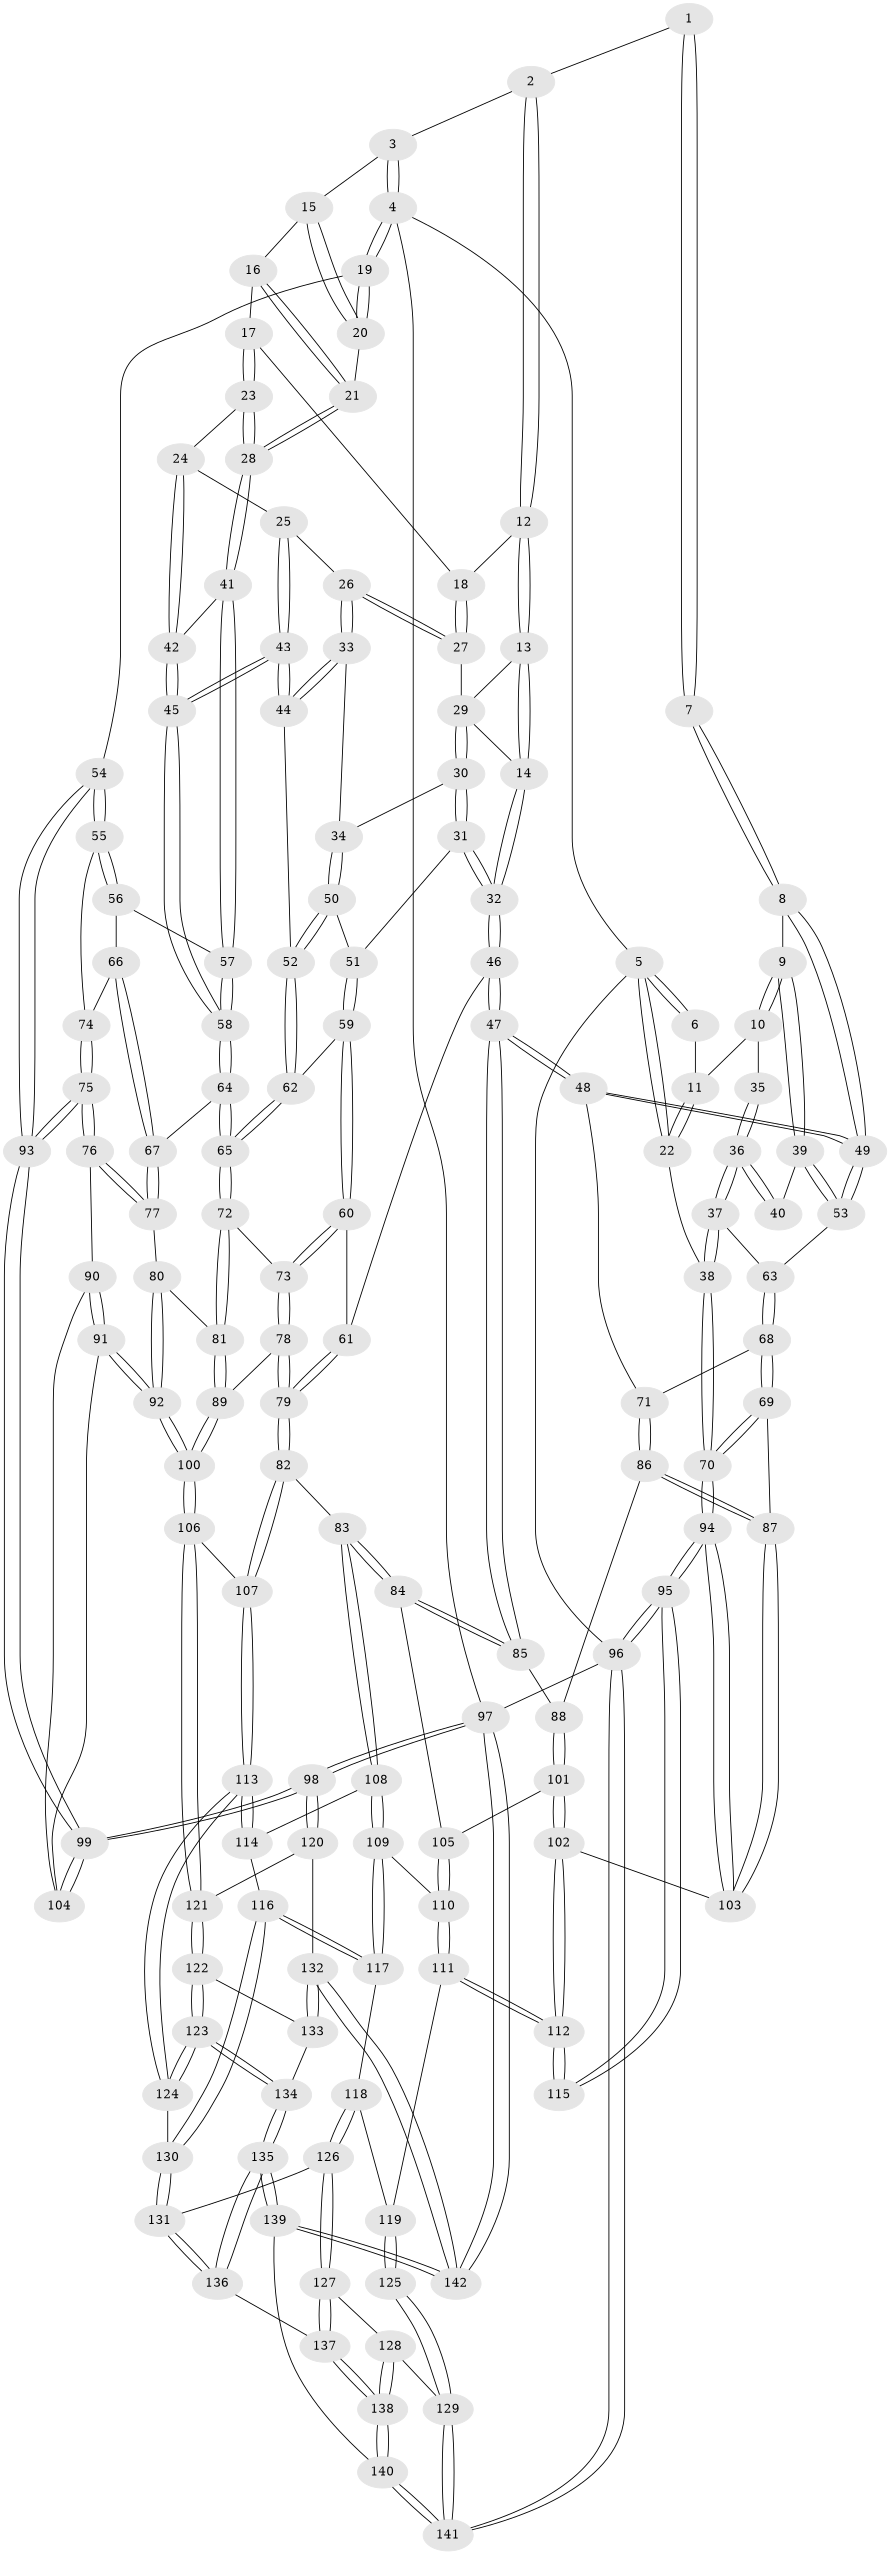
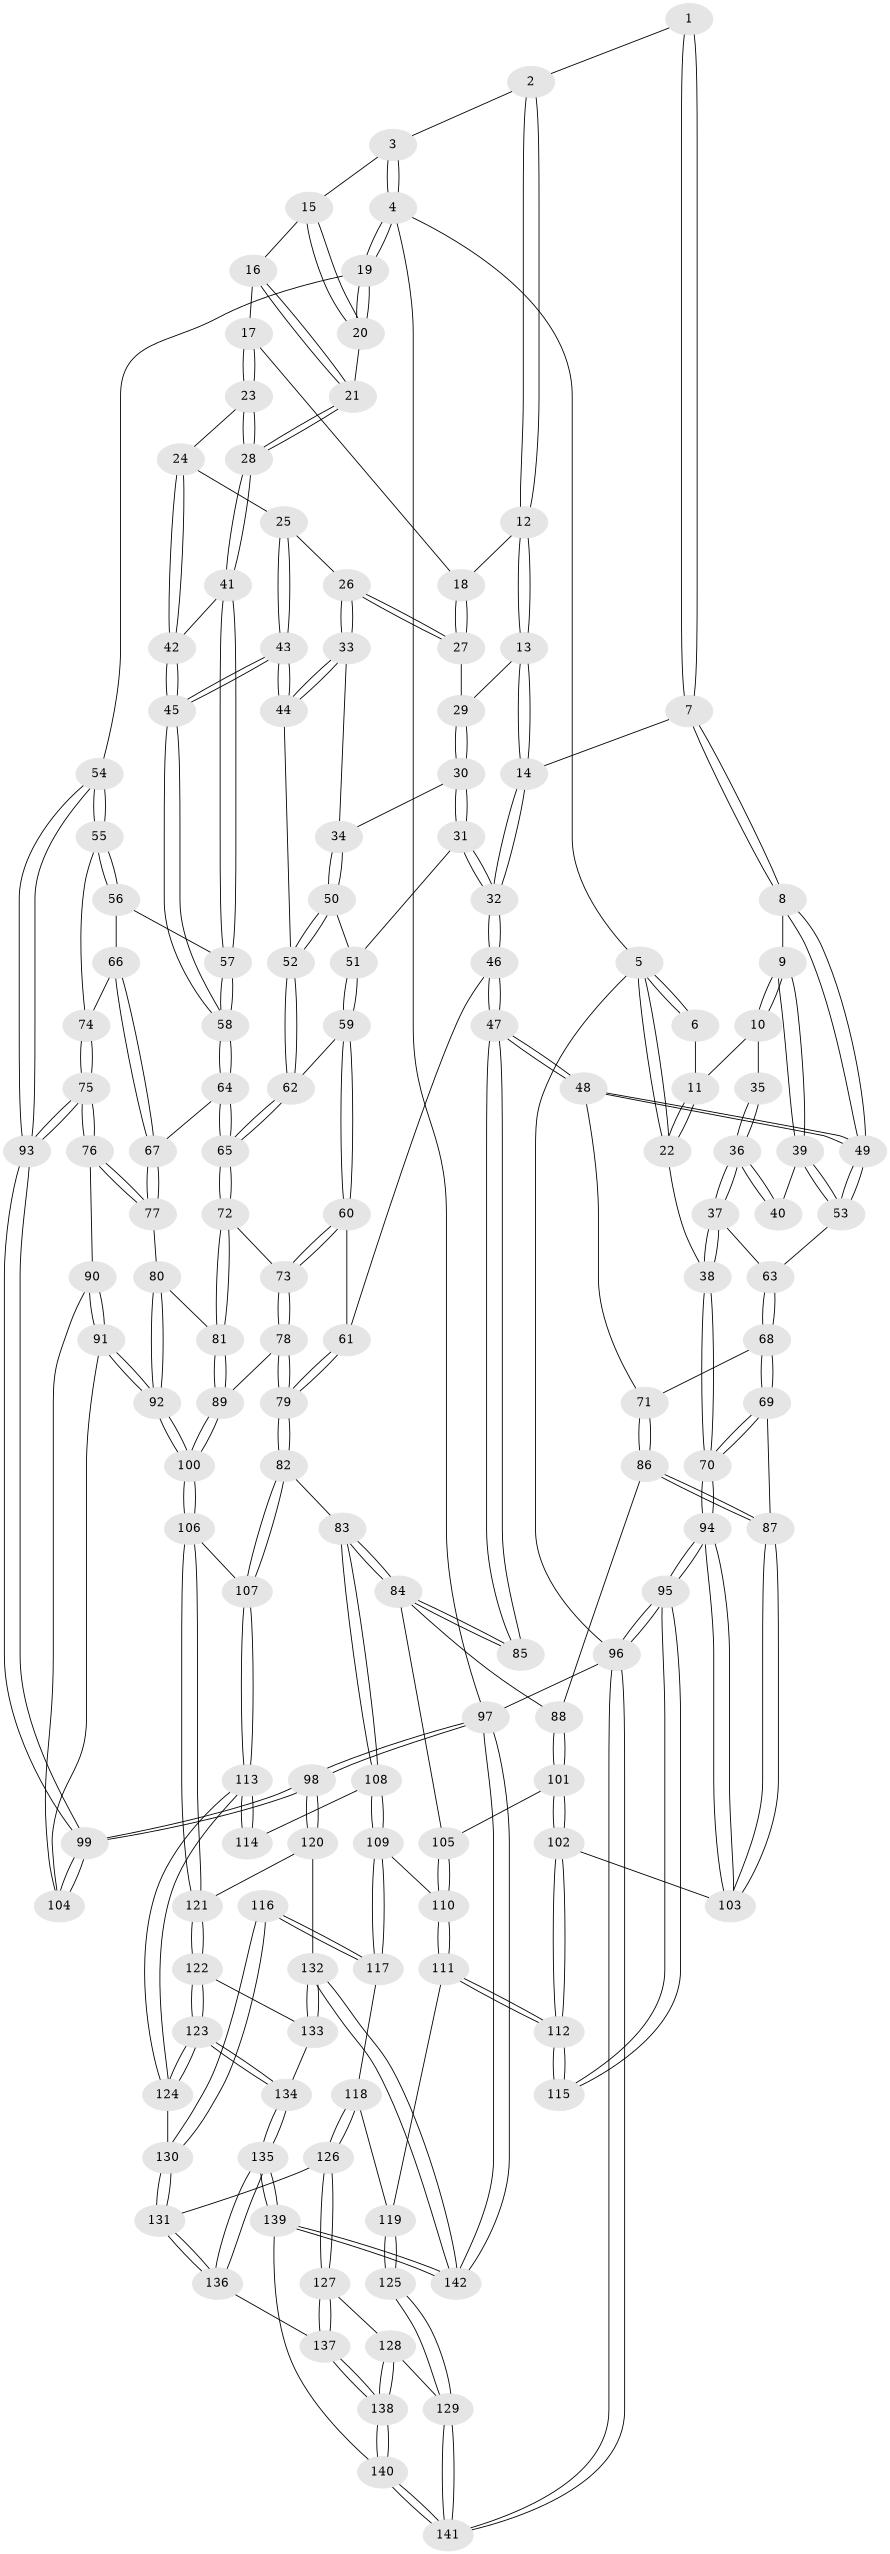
(493, 742) -> (607, 743)
(539, 1685) -> (475, 1659)
(254, 1869) -> none
